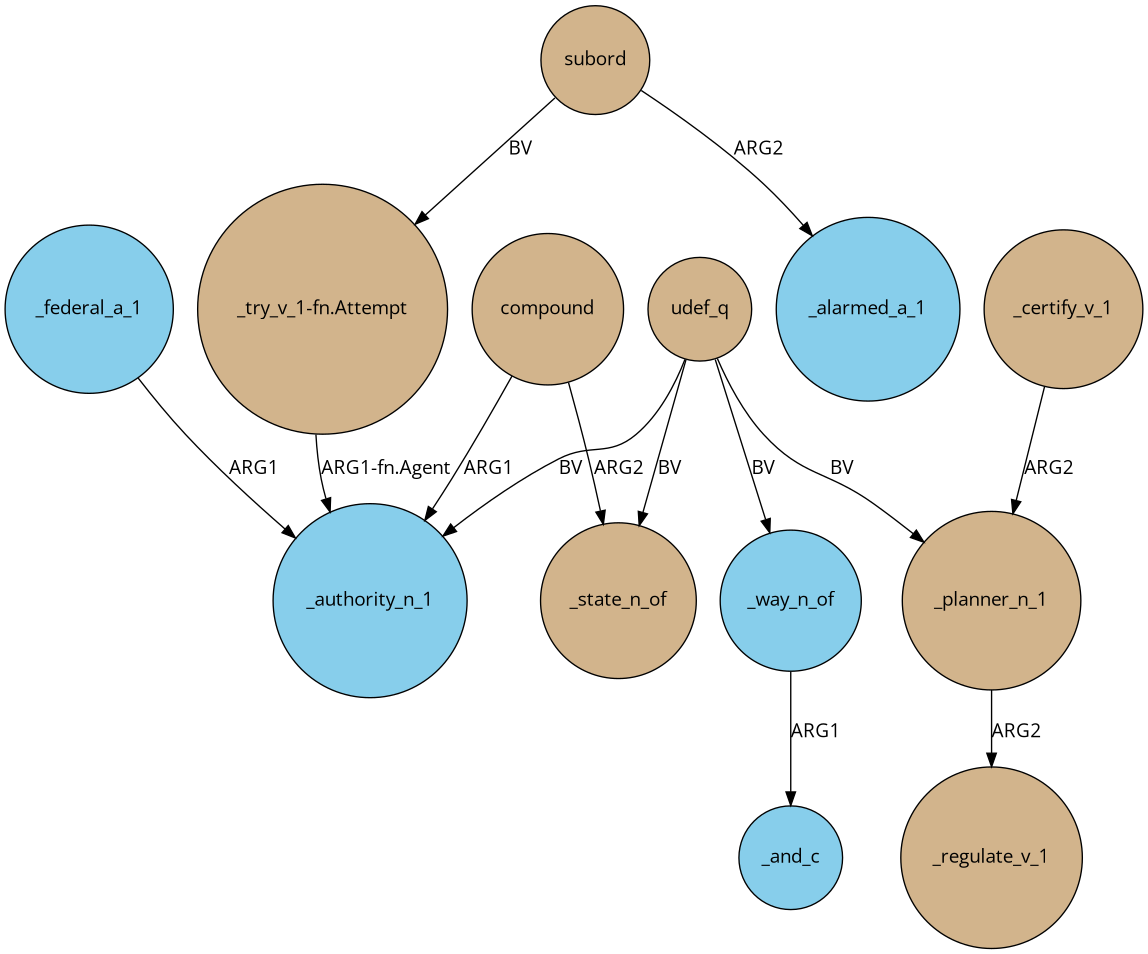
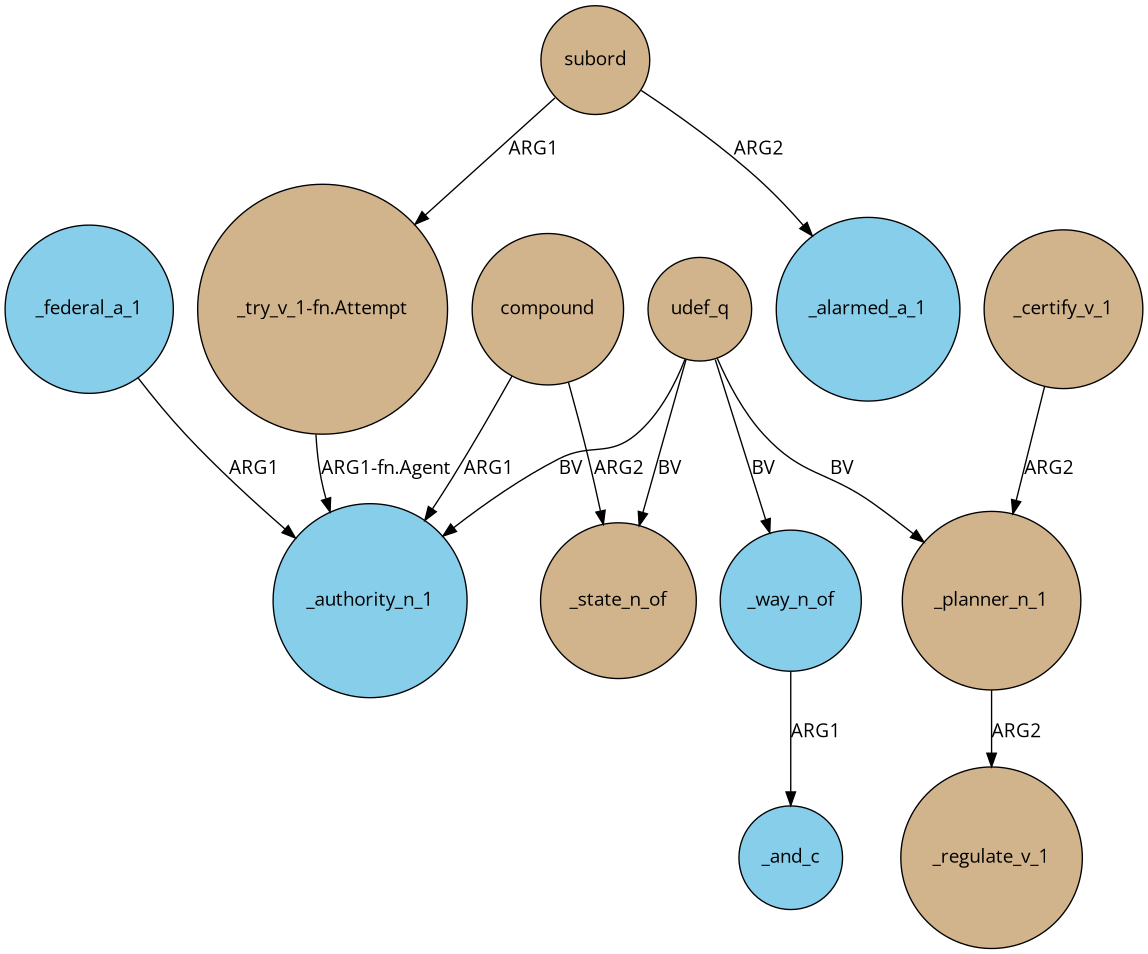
(521, 149) -> (534, 149)
